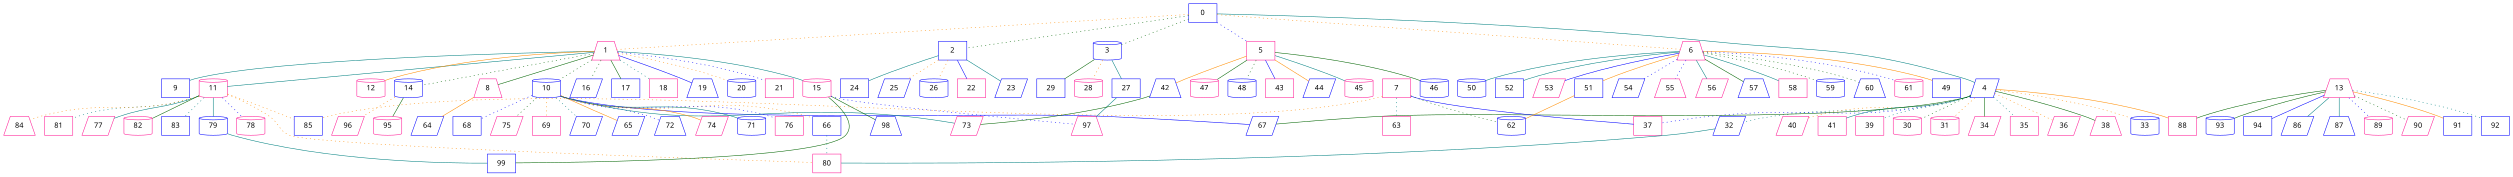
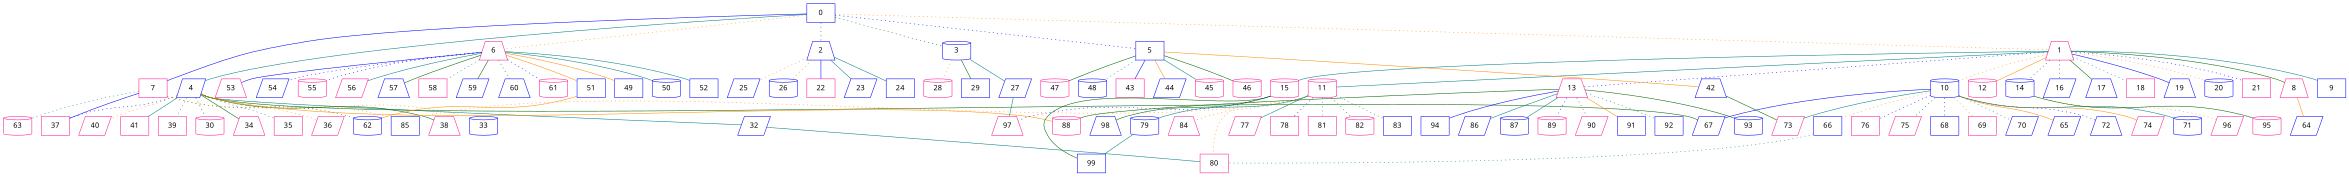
none -> (484, 26)
(953, 51) -> (821, 51)
(1261, 51) -> (1150, 51)
(1760, 64) -> (483, 70)
(1742, 67) -> (463, 69)
none -> (1816, 69)
(576, 70) -> (2003, 66)
(1251, 70) -> (1121, 70)
(626, 88) -> (2101, 88)
(1126, 88) -> (1015, 88)
(1434, 88) -> (1247, 88)
(1549, 88) -> (231, 88)
(1670, 88) -> (312, 88)
(1831, 88) -> (473, 88)
(176, 107) -> (1342, 108)
(1857, 111) -> (579, 118)
(251, 126) -> (1285, 126)
(1397, 126) -> (18, 126)
(1945, 126) -> none
(1985, 126) -> (249, 126)
(2183, 126) -> (1066, 126)
(2339, 126) -> (1514, 126)
